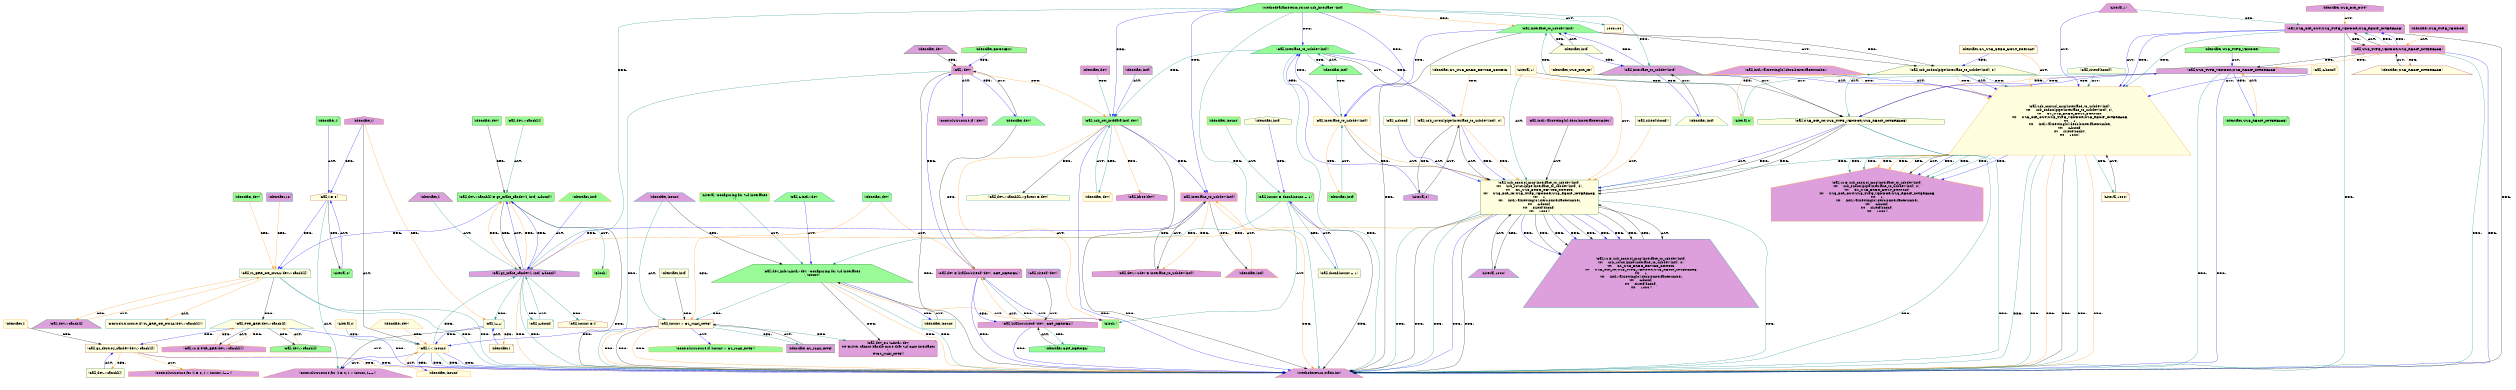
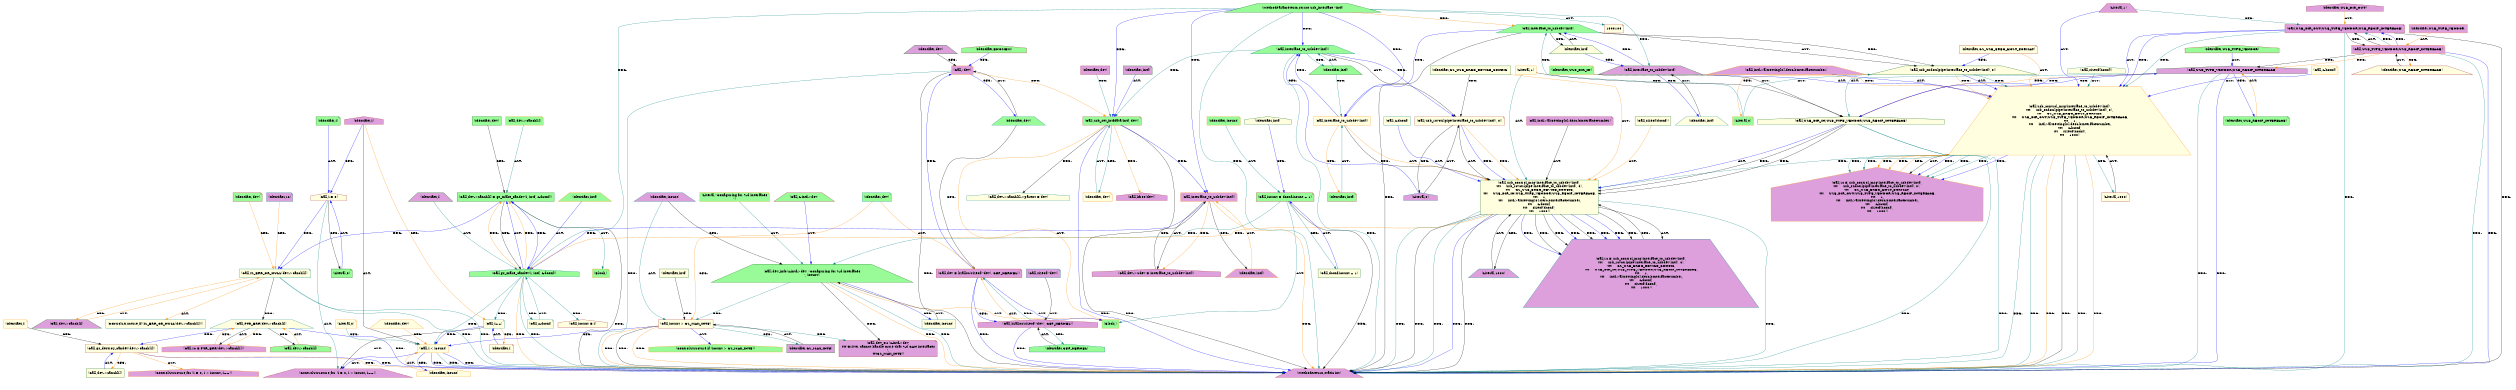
(1572, 70) -> (1572, 70)
(1465, 94) -> (1465, 94)
(962, 121) -> none
(804, 197) -> (804, 197)
(524, 273) -> (524, 273)
(465, 303) -> (479, 312)
(588, 334) -> (588, 334)
